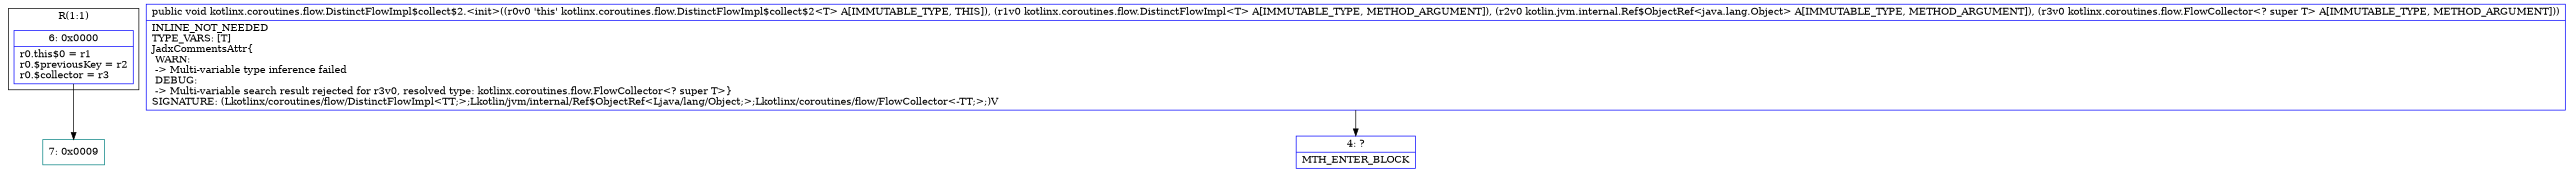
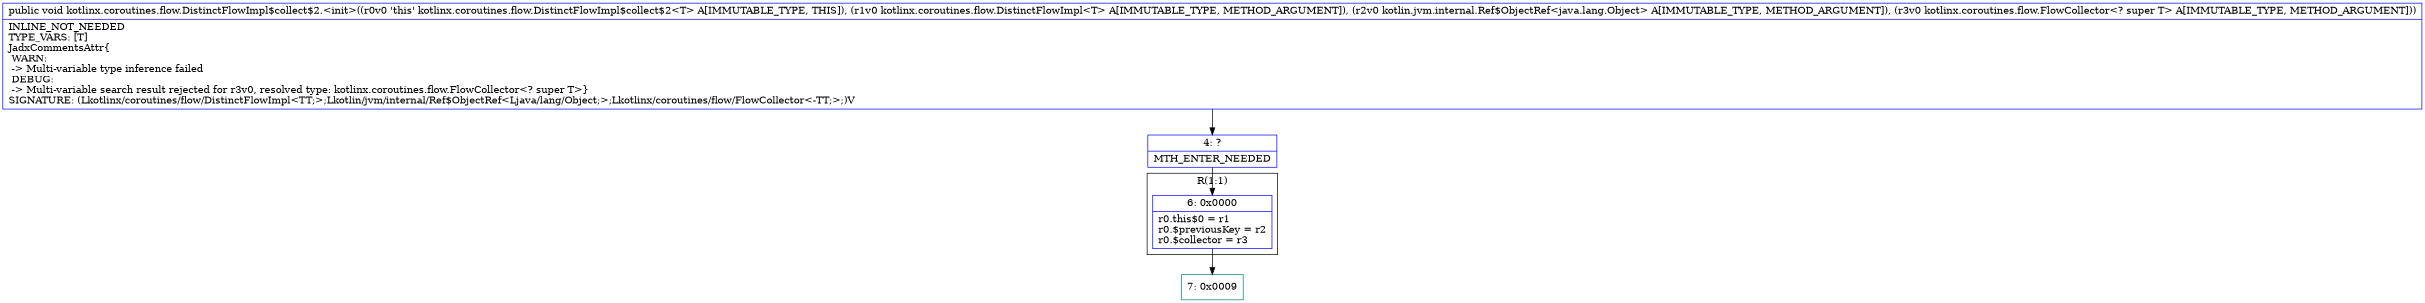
(1356, 160) -> (1212, 159)
none -> (1212, 178)
